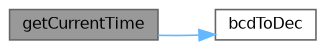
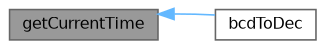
(178, 35) -> (195, 14)
